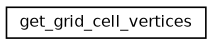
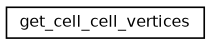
(106, 23) -> (105, 23)
